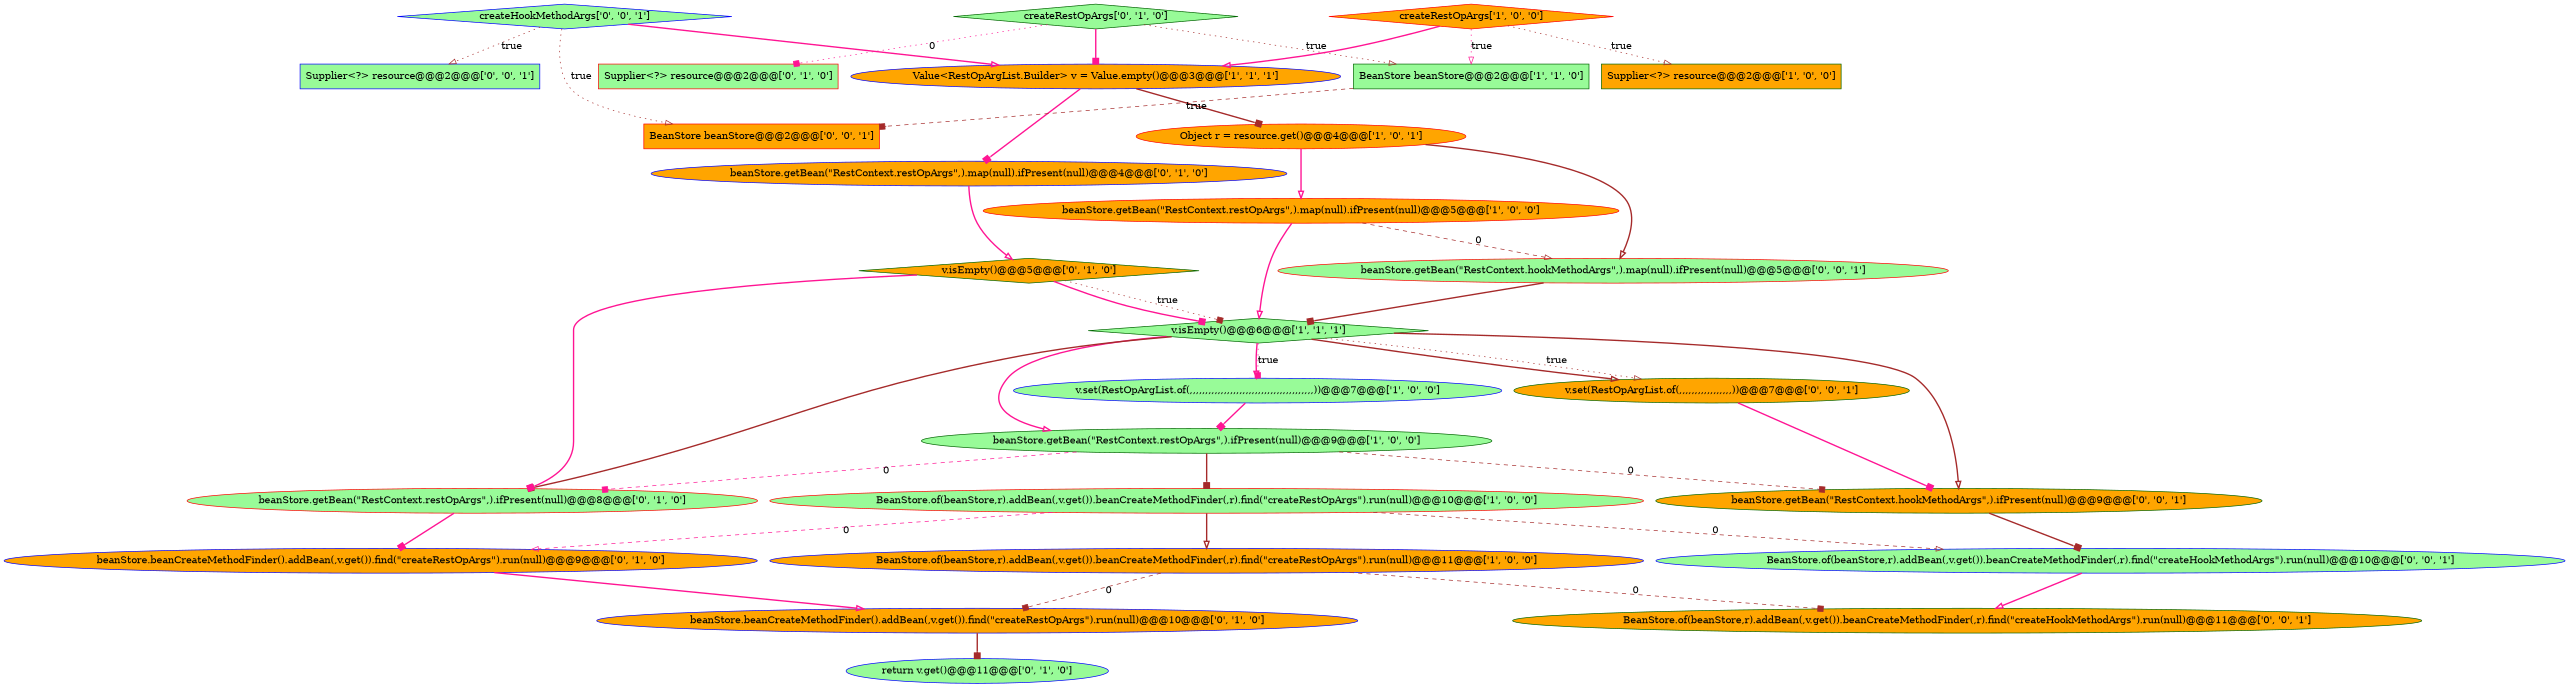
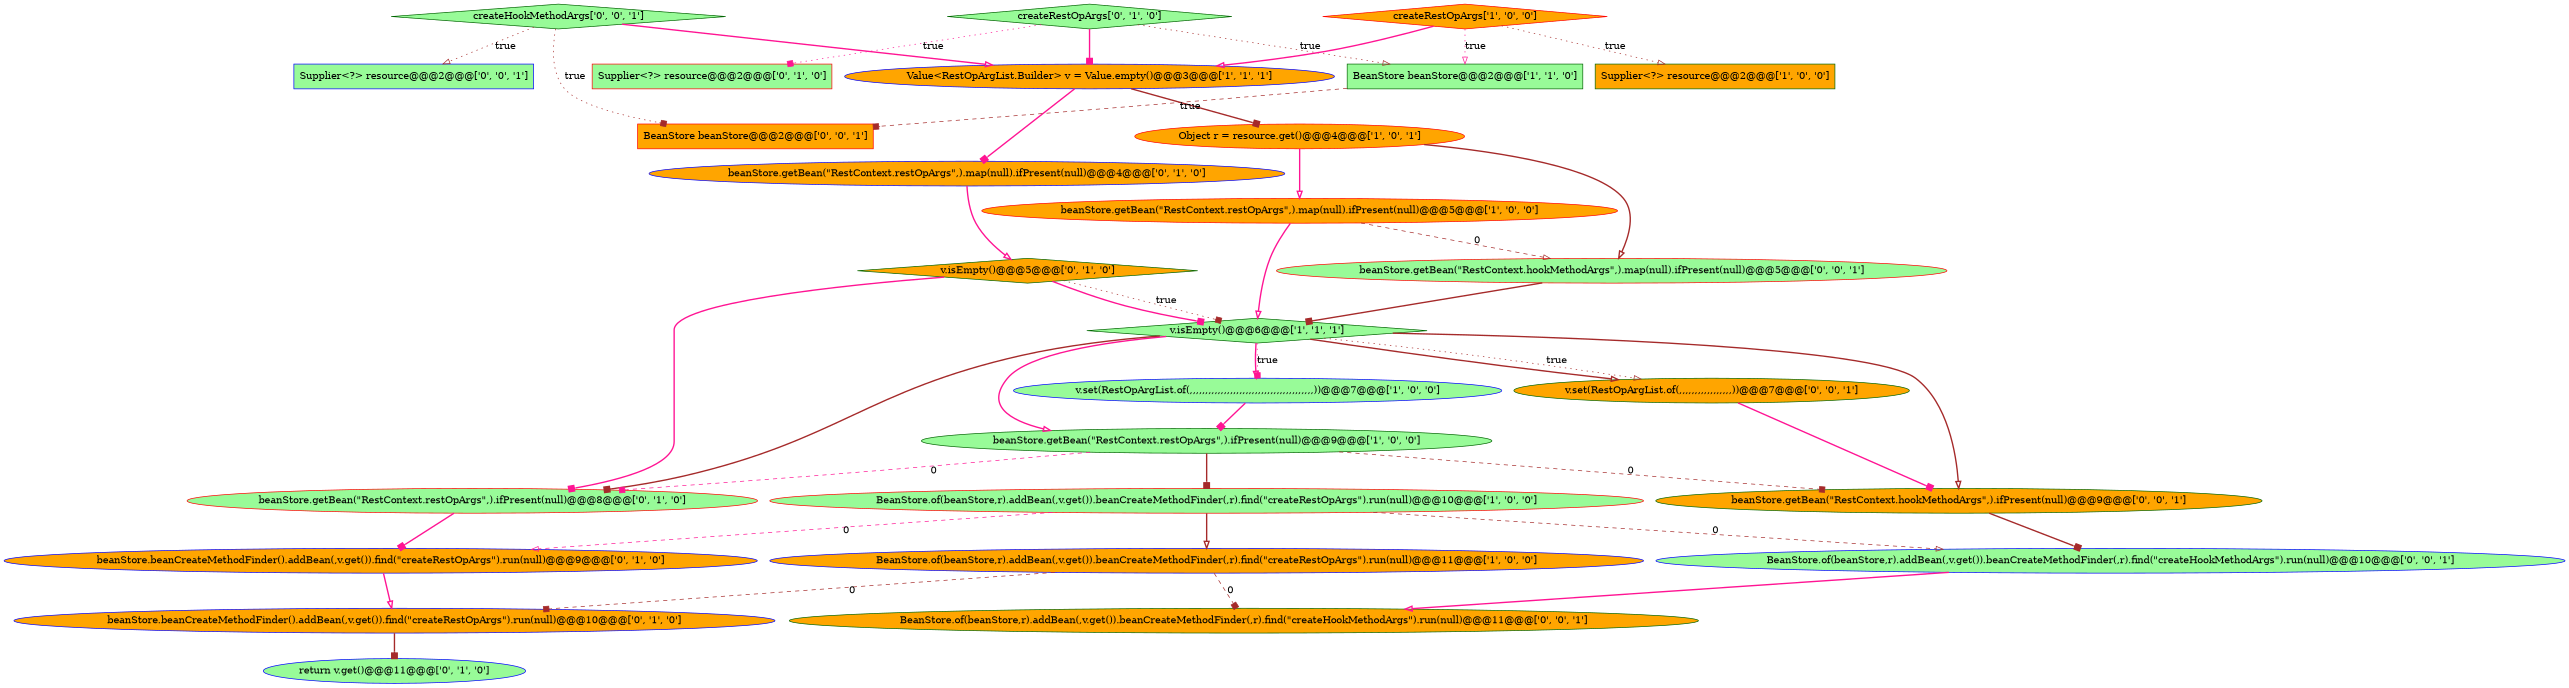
(565, 17) -> (558, 17)
(932, 46) -> (934, 46)
(587, 100) -> (581, 100)
